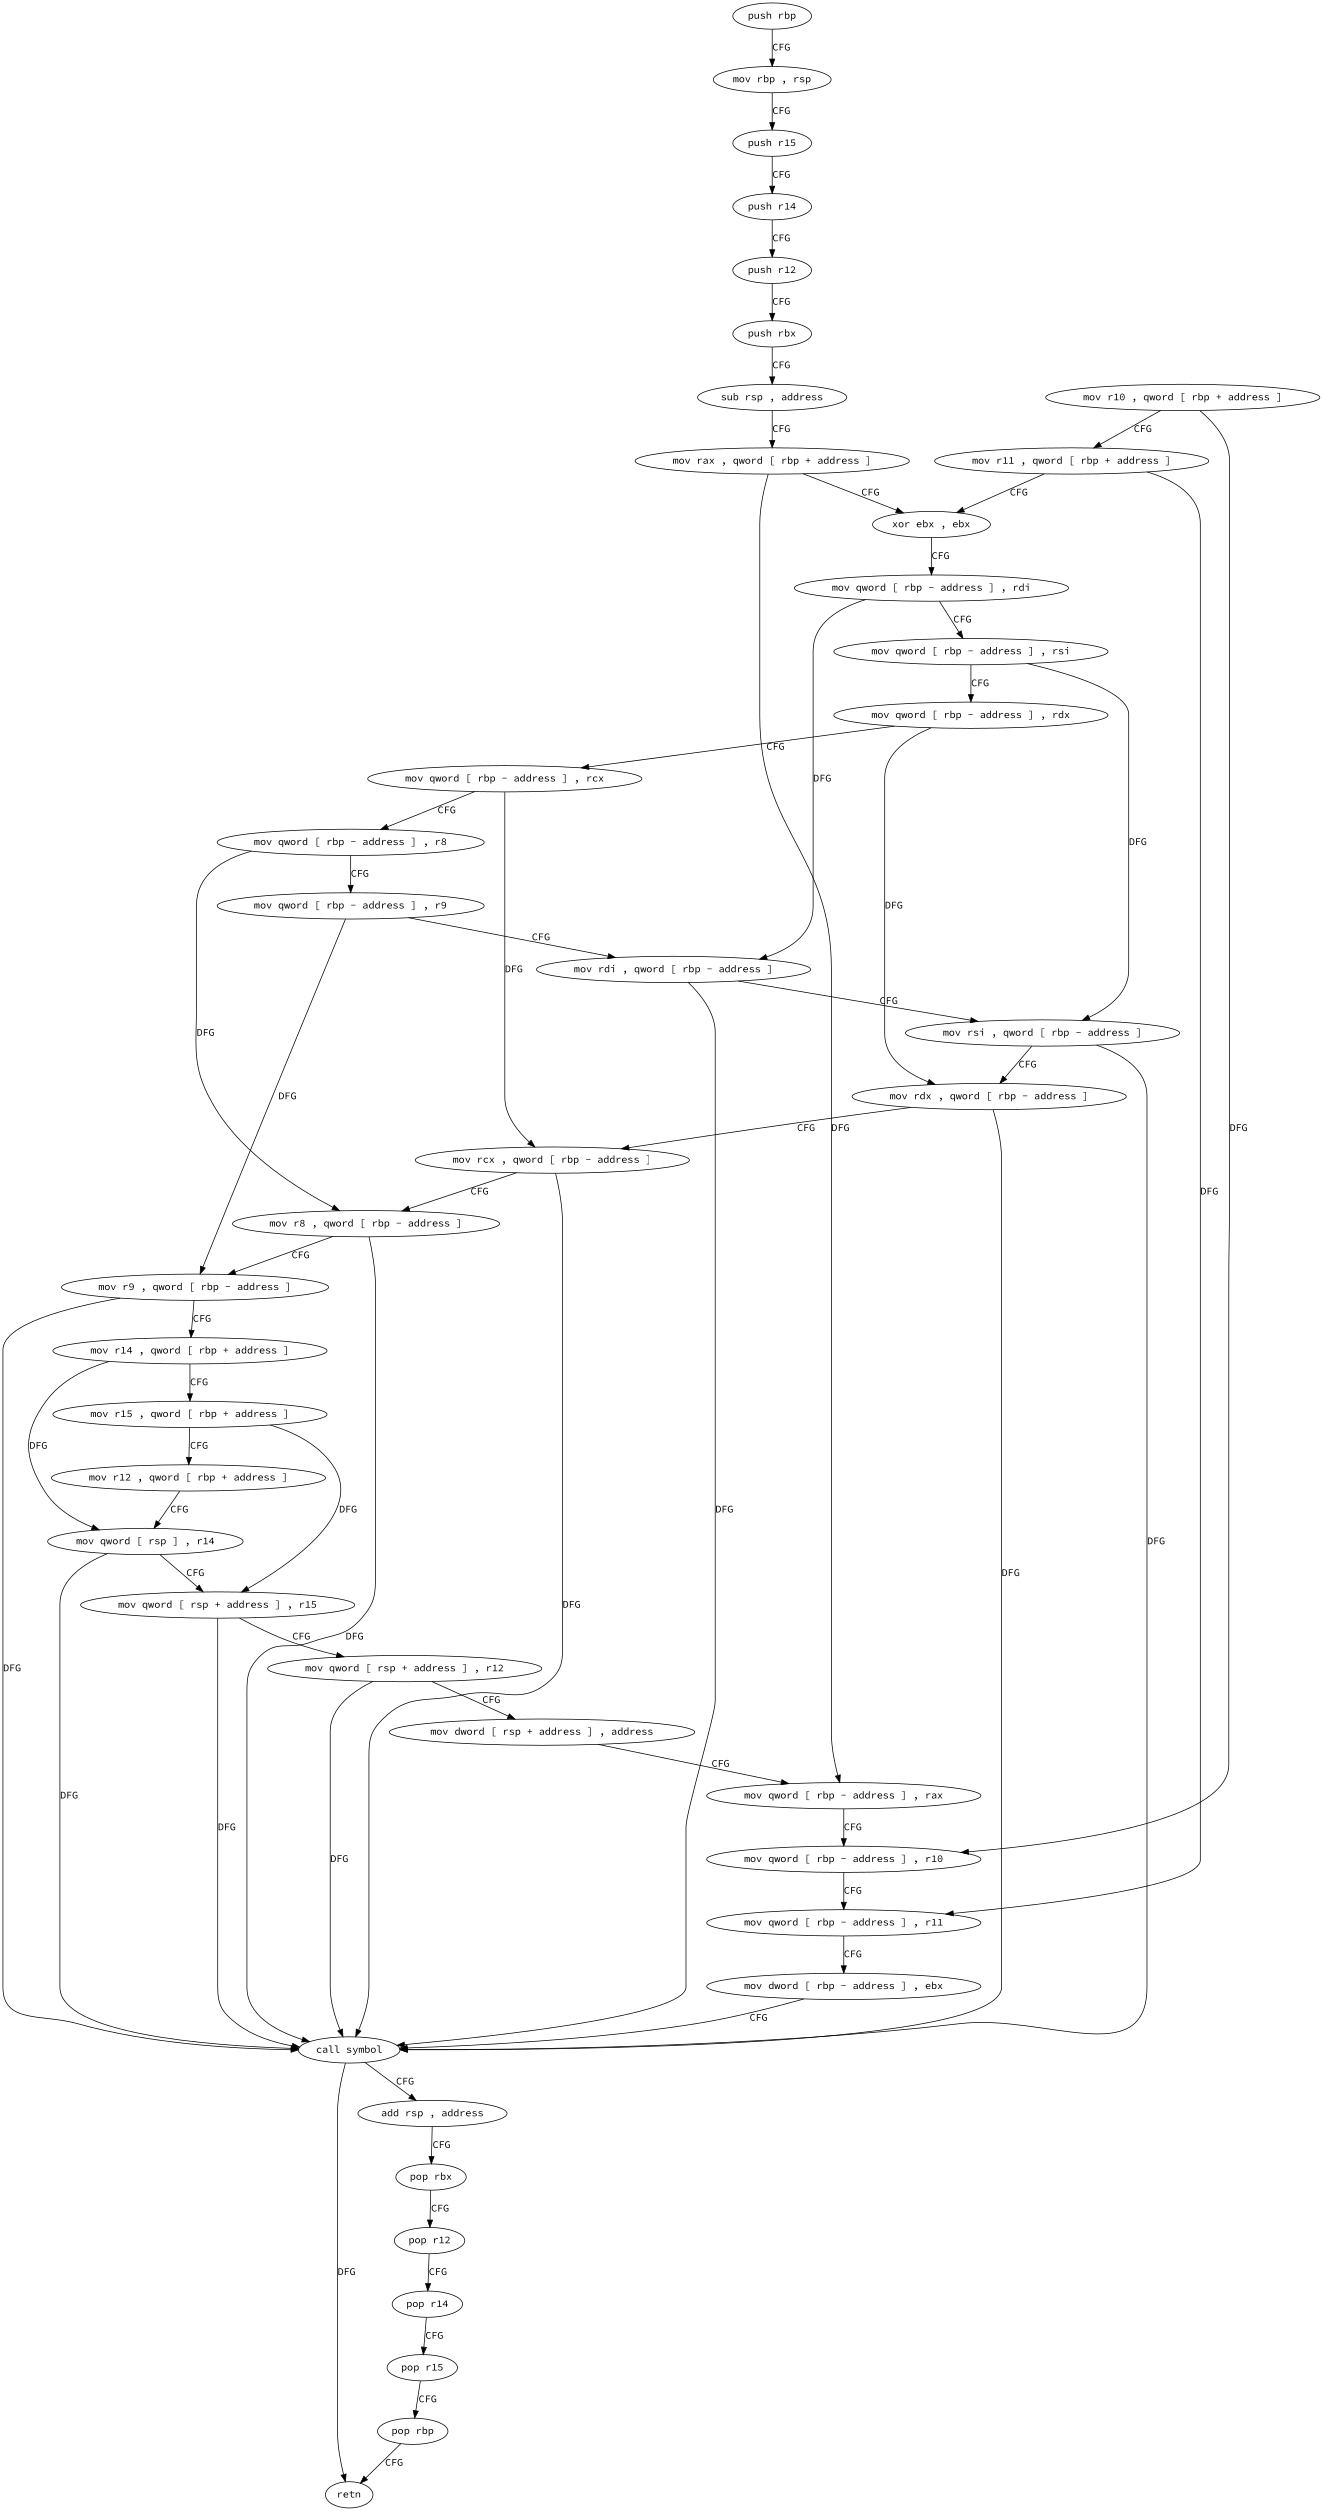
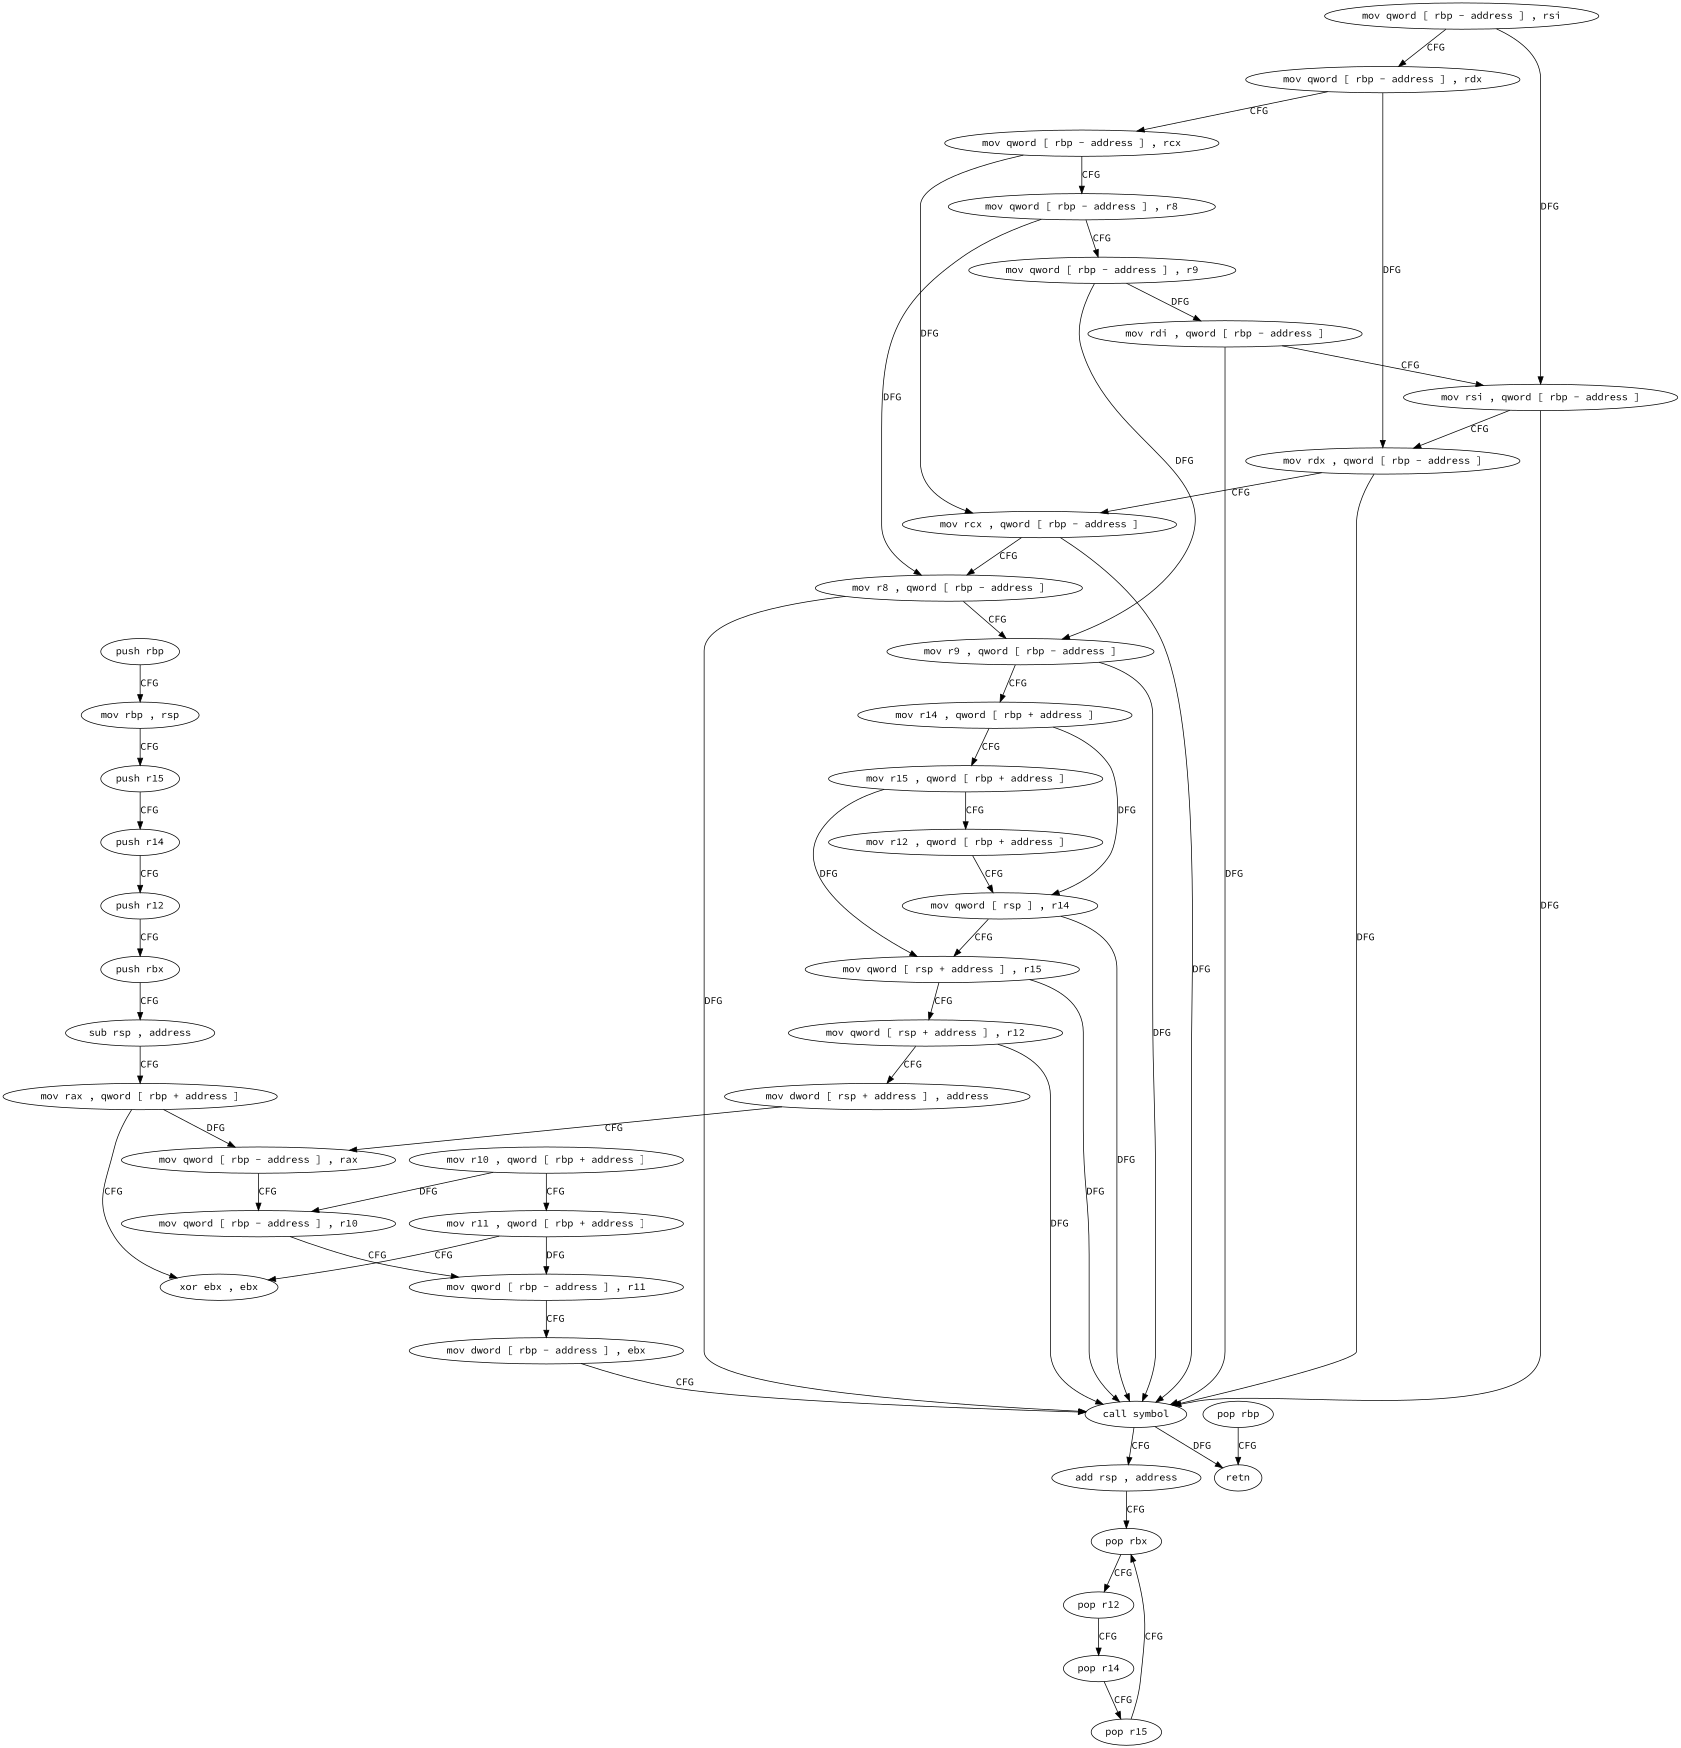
(931, 588) -> none
(541, 938) -> (1180, 302)
(418, 2396) -> (1144, 1640)
